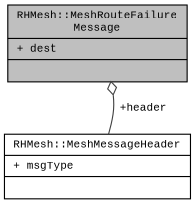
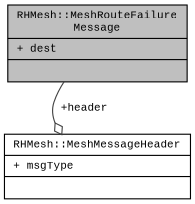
(113, 115) -> (54, 101)
